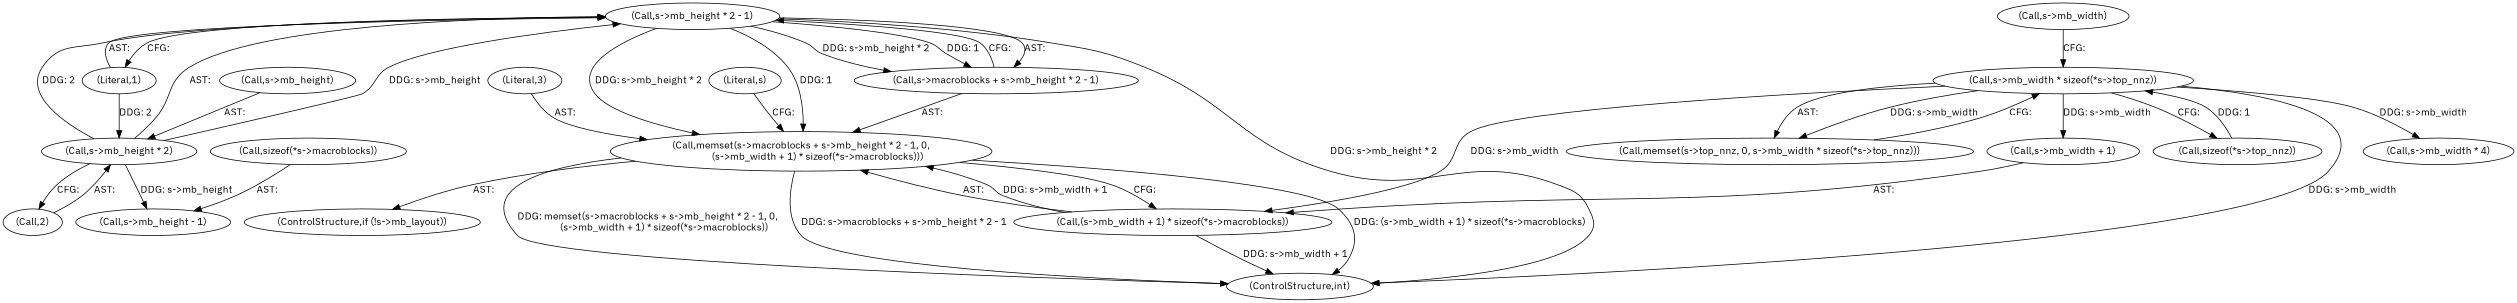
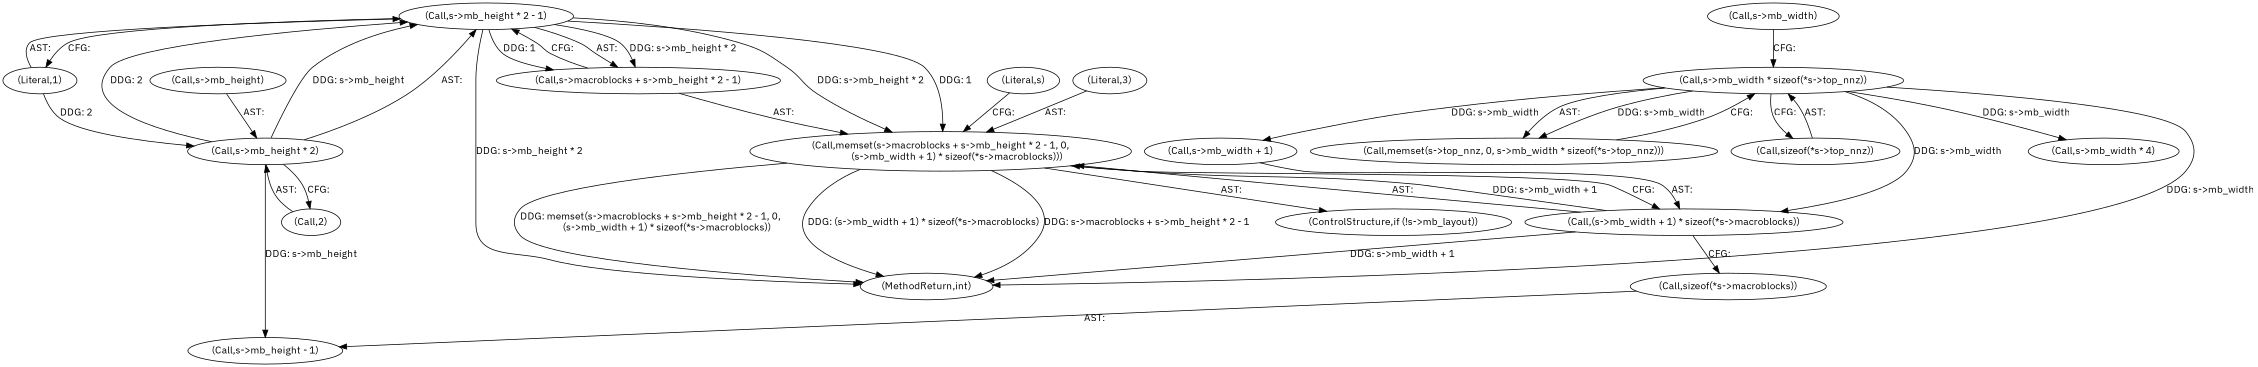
(2234, 113) -> (1816, 113)
none -> (1704, 251)
(1300, 286) -> (927, 286)
